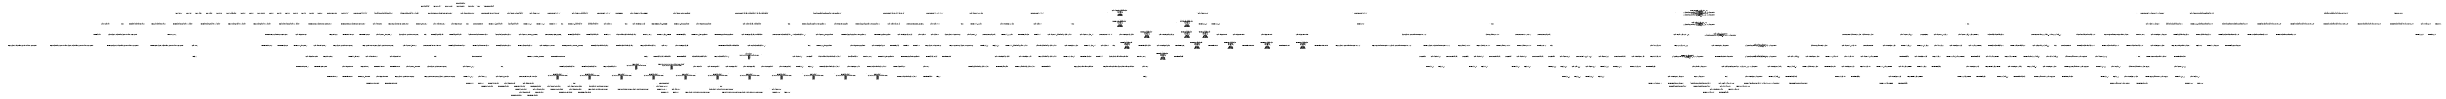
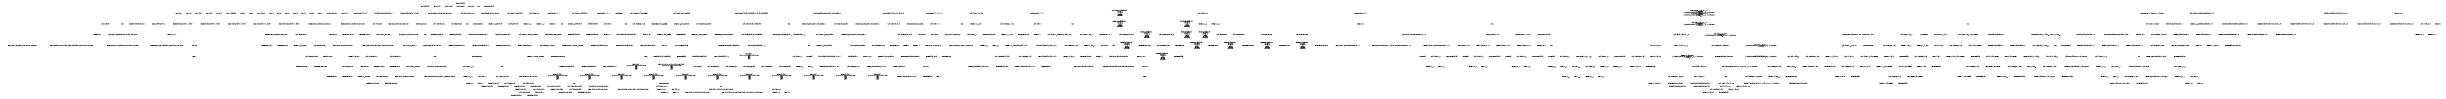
(159, 24) -> (159, 24)
(882, 35) -> none
(1819, 46) -> none
none -> (1889, 57)
